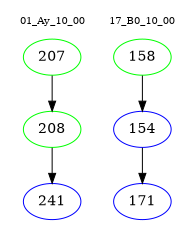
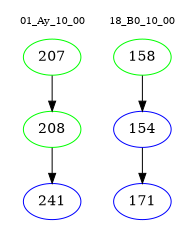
(142, 22) -> (142, 22)
